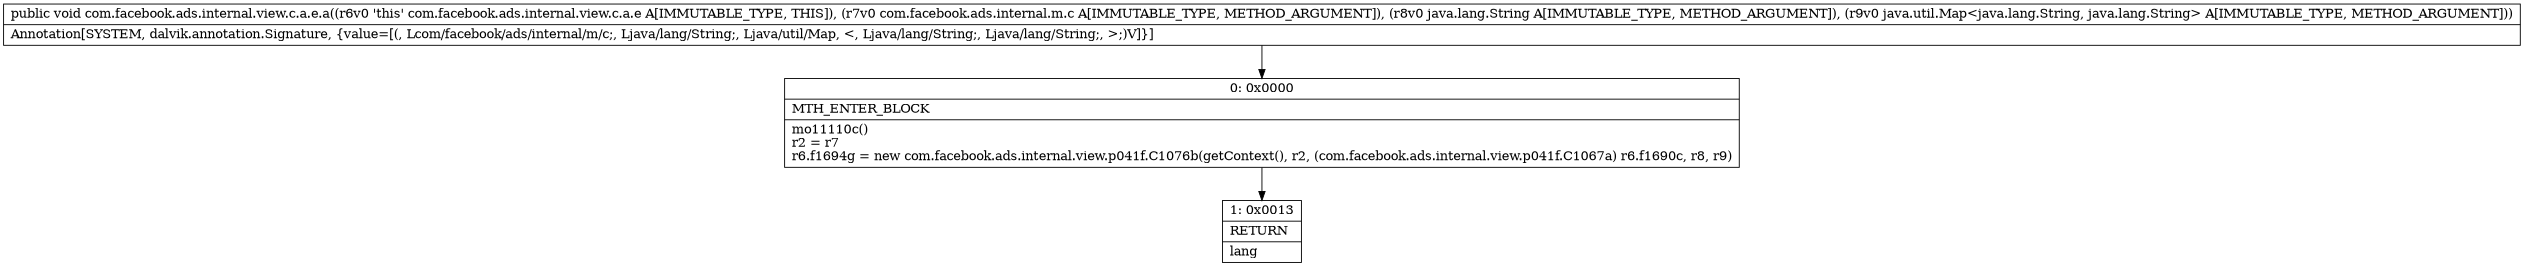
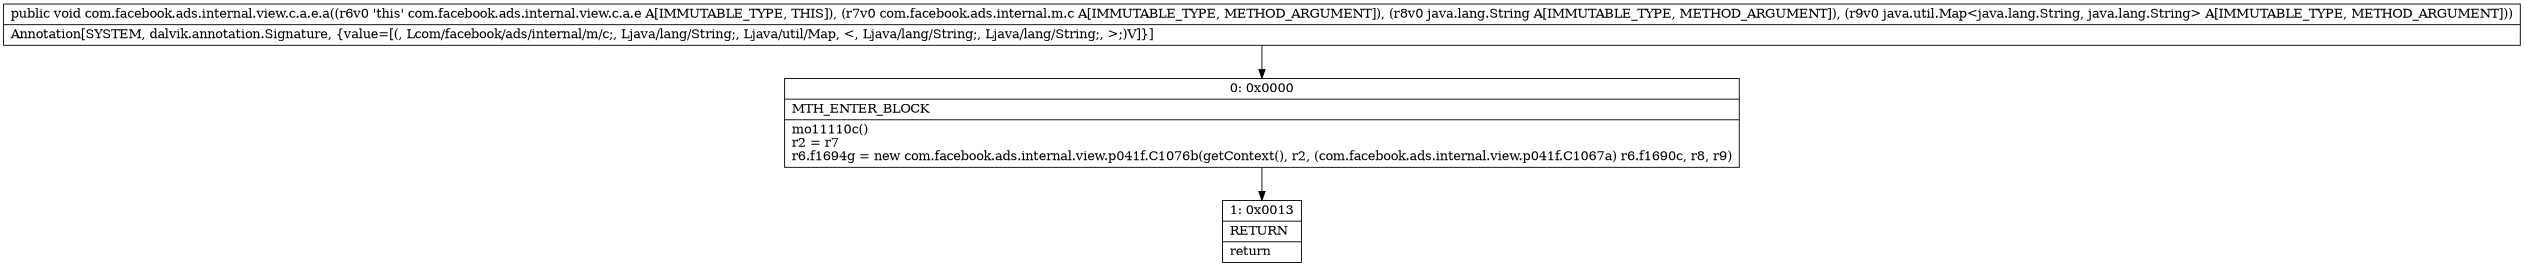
(1244, 252) -> (1250, 252)
